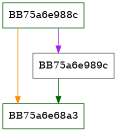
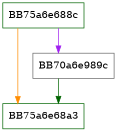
(43, 15) -> (43, 15)
(74, 66) -> (74, 66)
